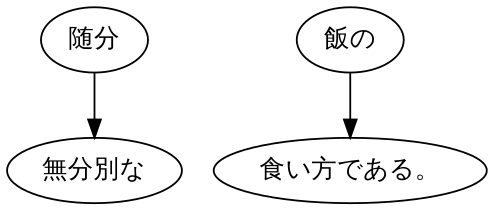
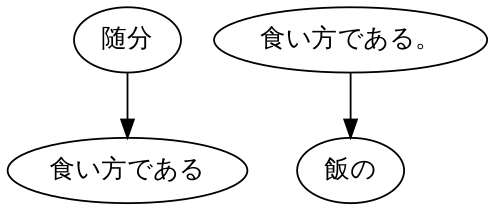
(350, 96) -> (351, 96)
(94, 171) -> (128, 171)
